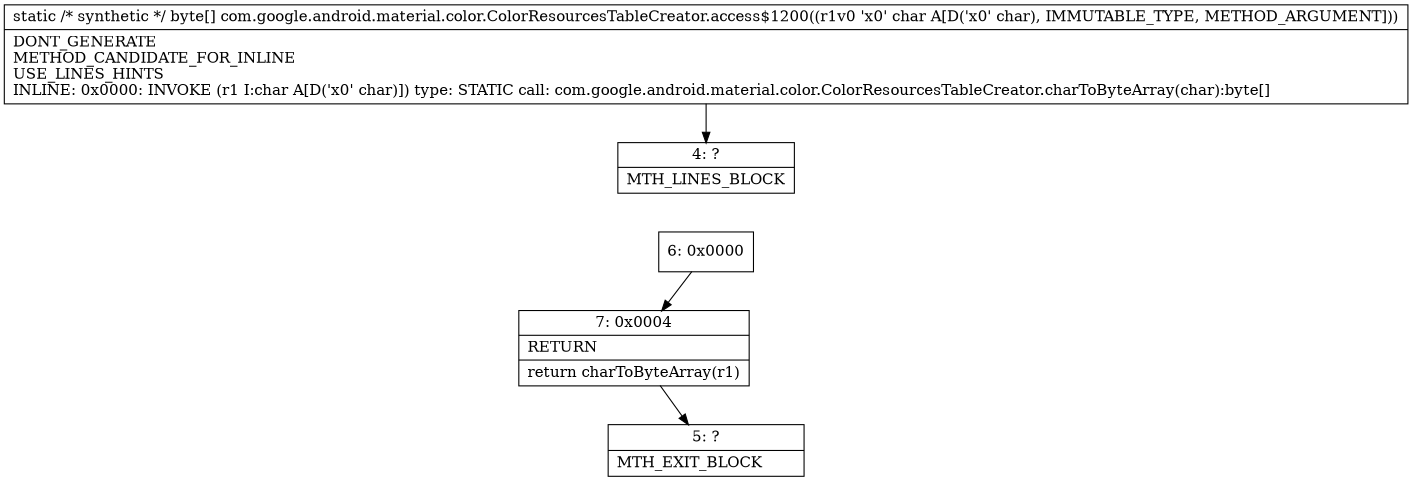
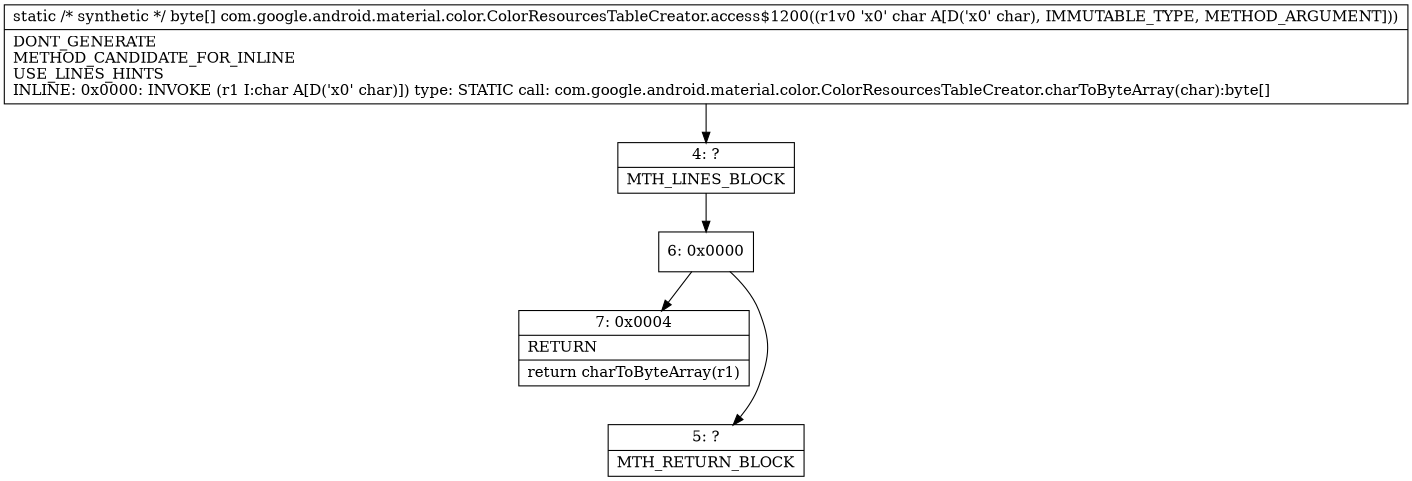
none -> (706, 207)
(671, 401) -> (767, 342)
(690, 463) -> (706, 463)
